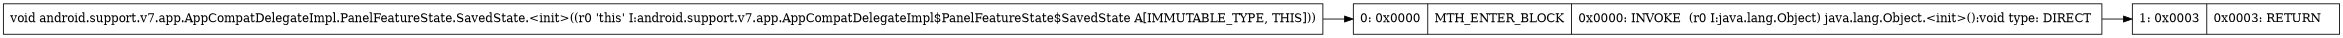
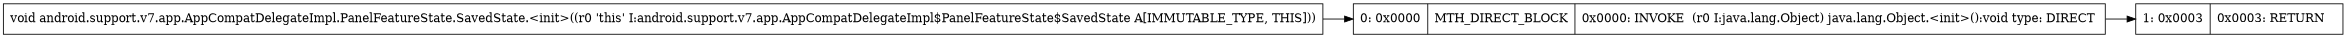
(1500, 19) -> (1501, 19)
